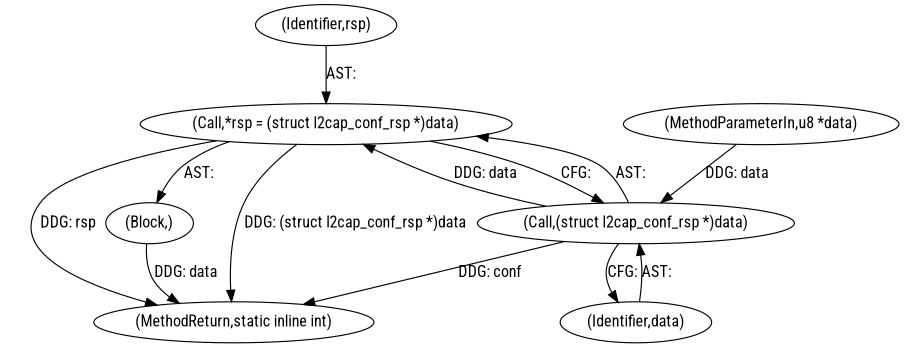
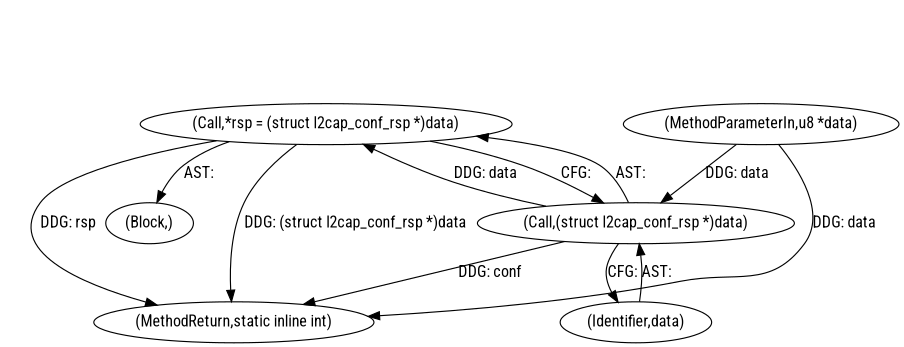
(326, 25) -> none
(150, 274) -> (652, 286)
